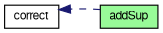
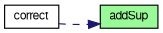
(85, 9) -> (74, 24)
